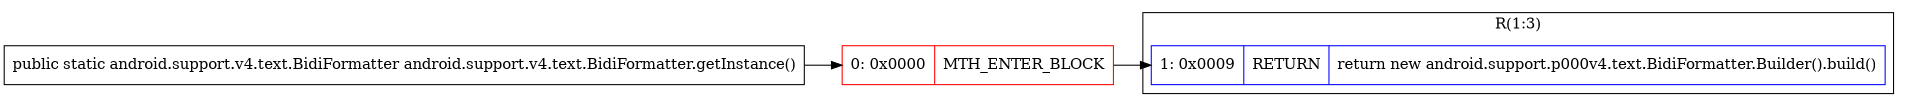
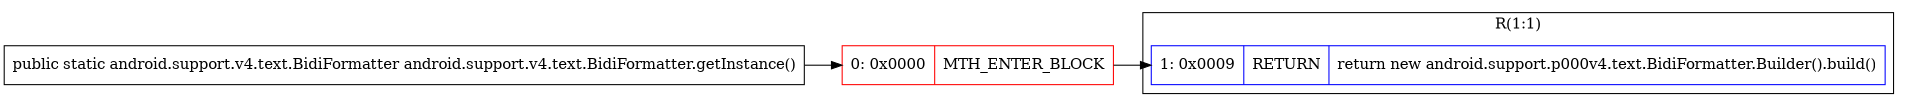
(1518, 25) -> (1518, 25)
